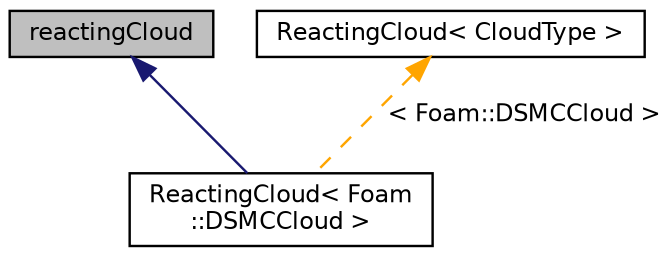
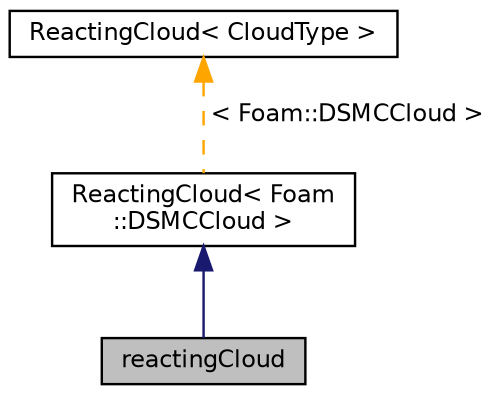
(199, 124) -> (204, 304)
